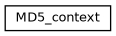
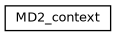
(58, 18) -> (58, 18)
